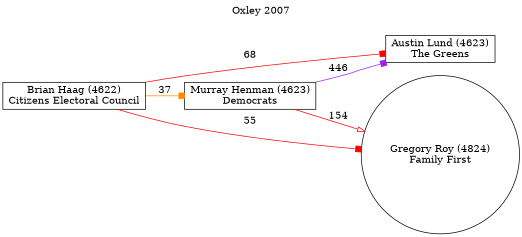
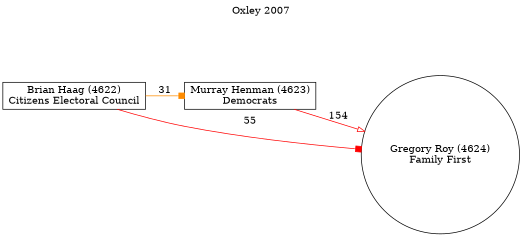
(440, 49) -> none
(165, 90) -> (165, 90)
(440, 155) -> (440, 155)
